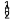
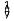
(7, 16) -> (7, 16)
